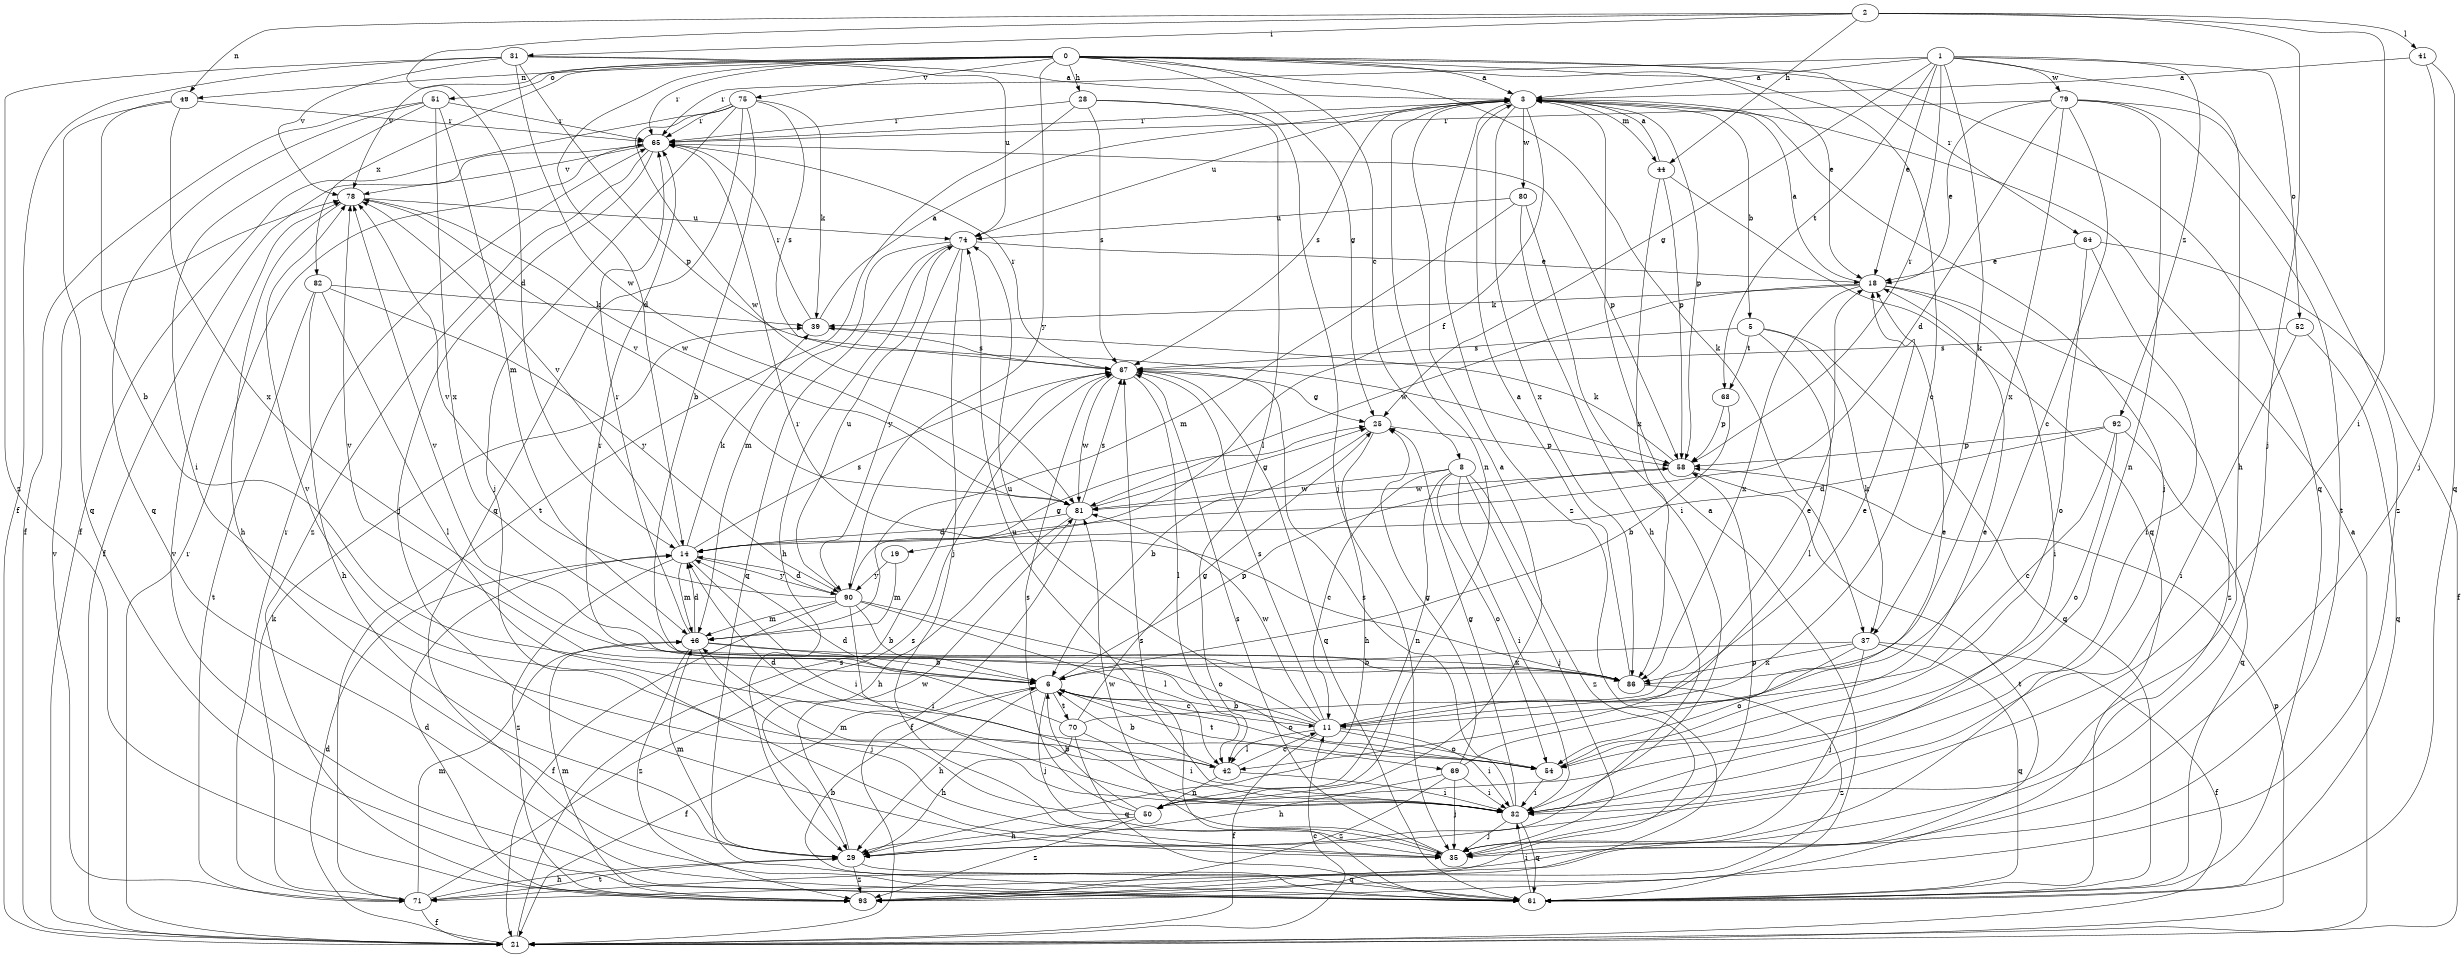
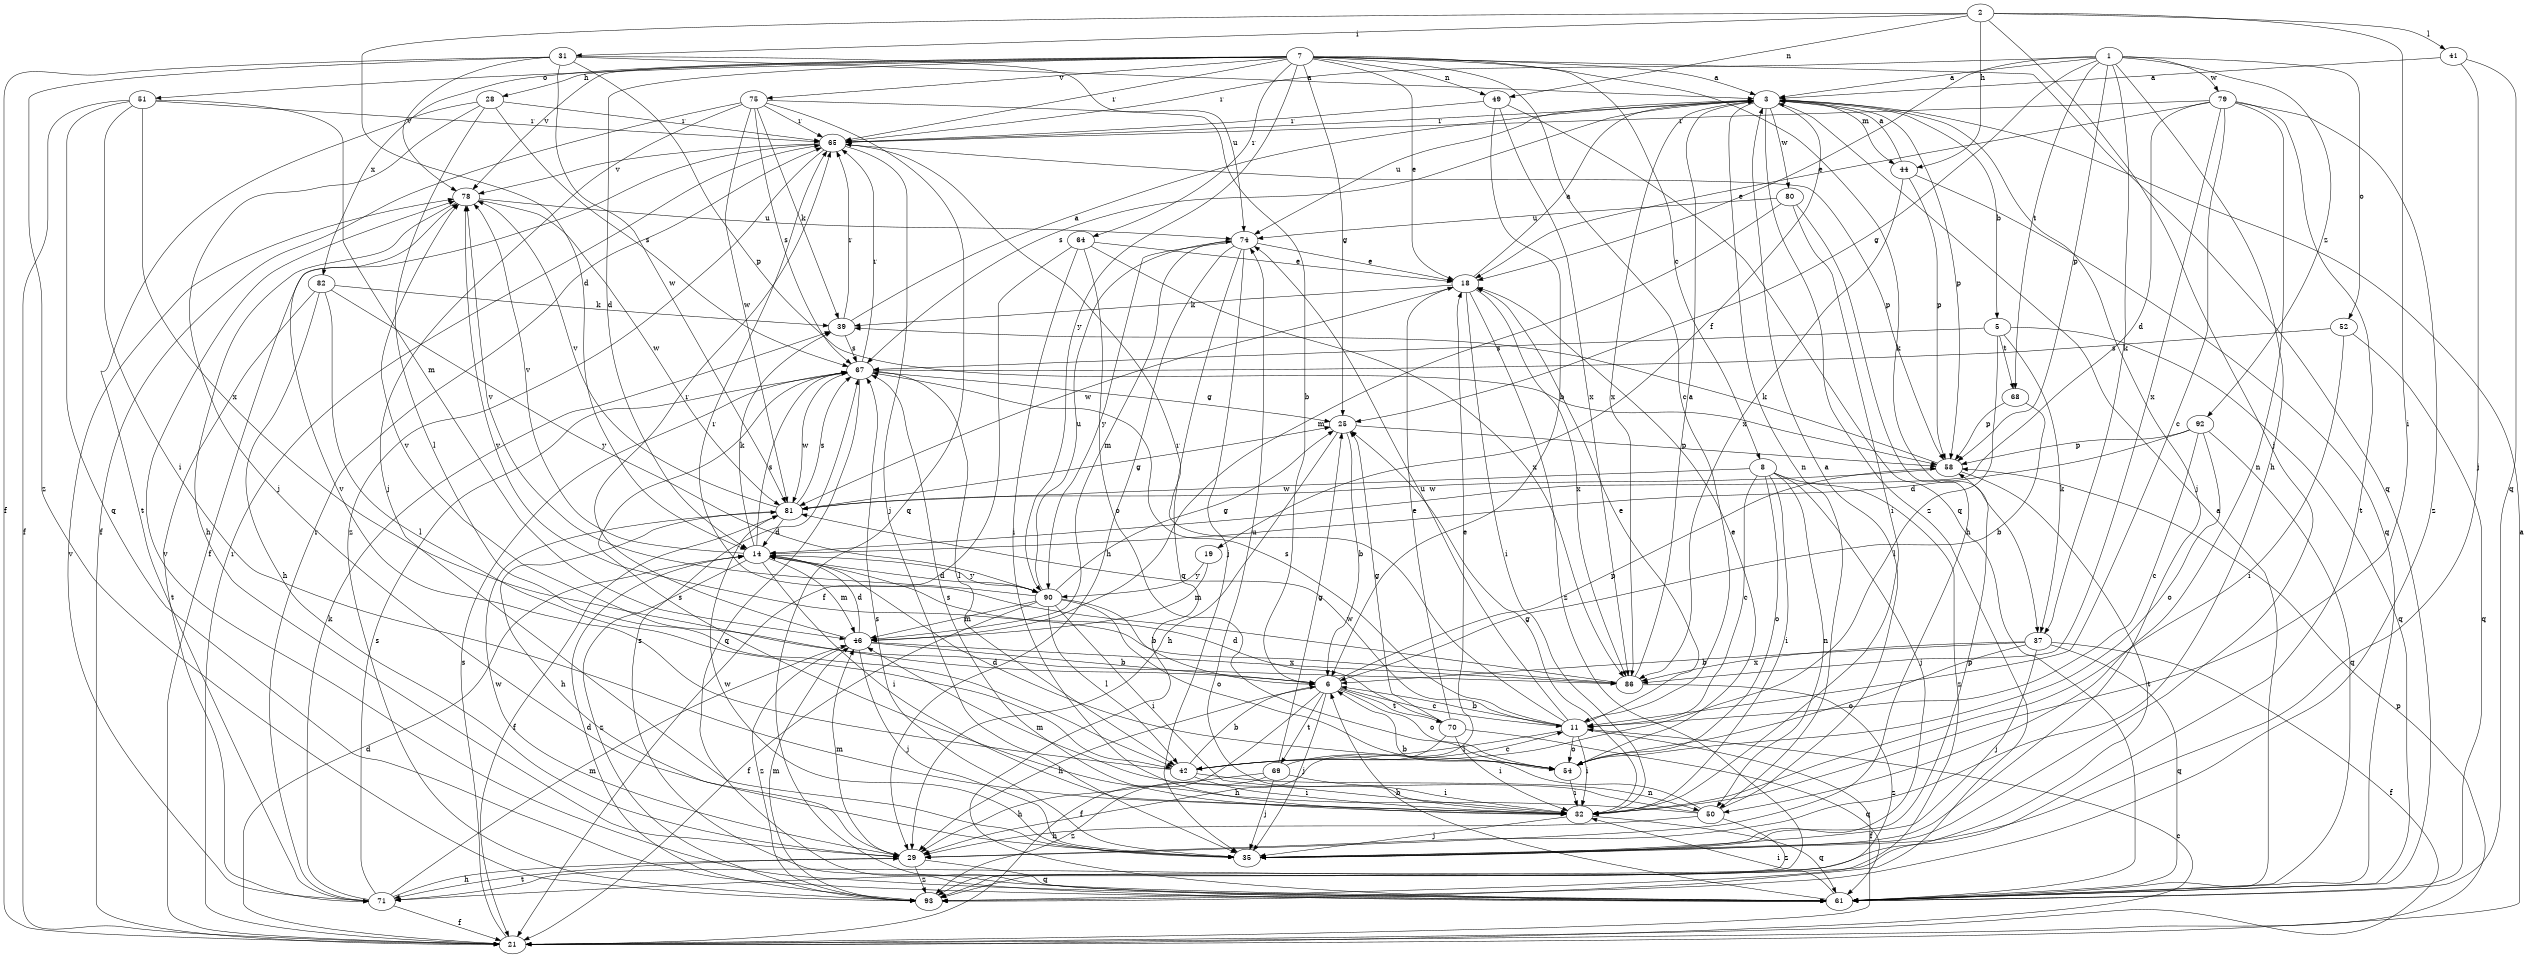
(1066, 56) -> (1300, 56)
(1910, 262) -> (2076, 262)
none -> (1424, 382)
